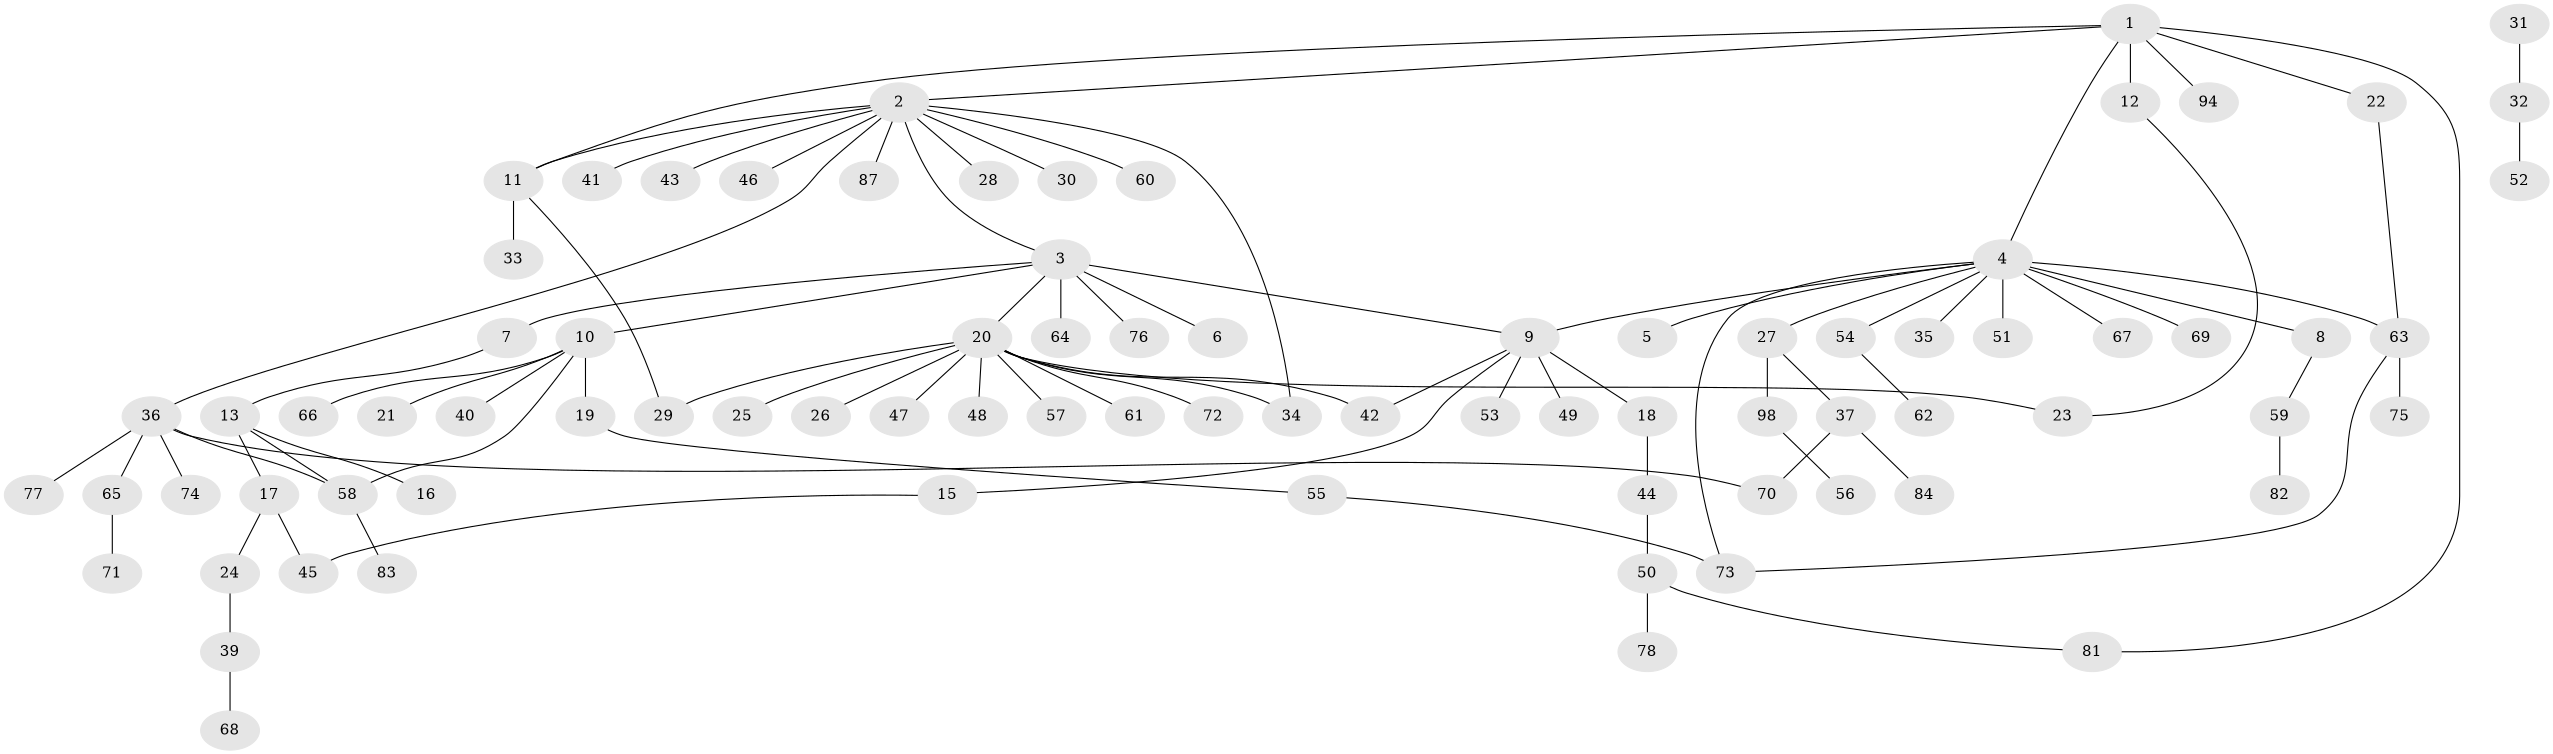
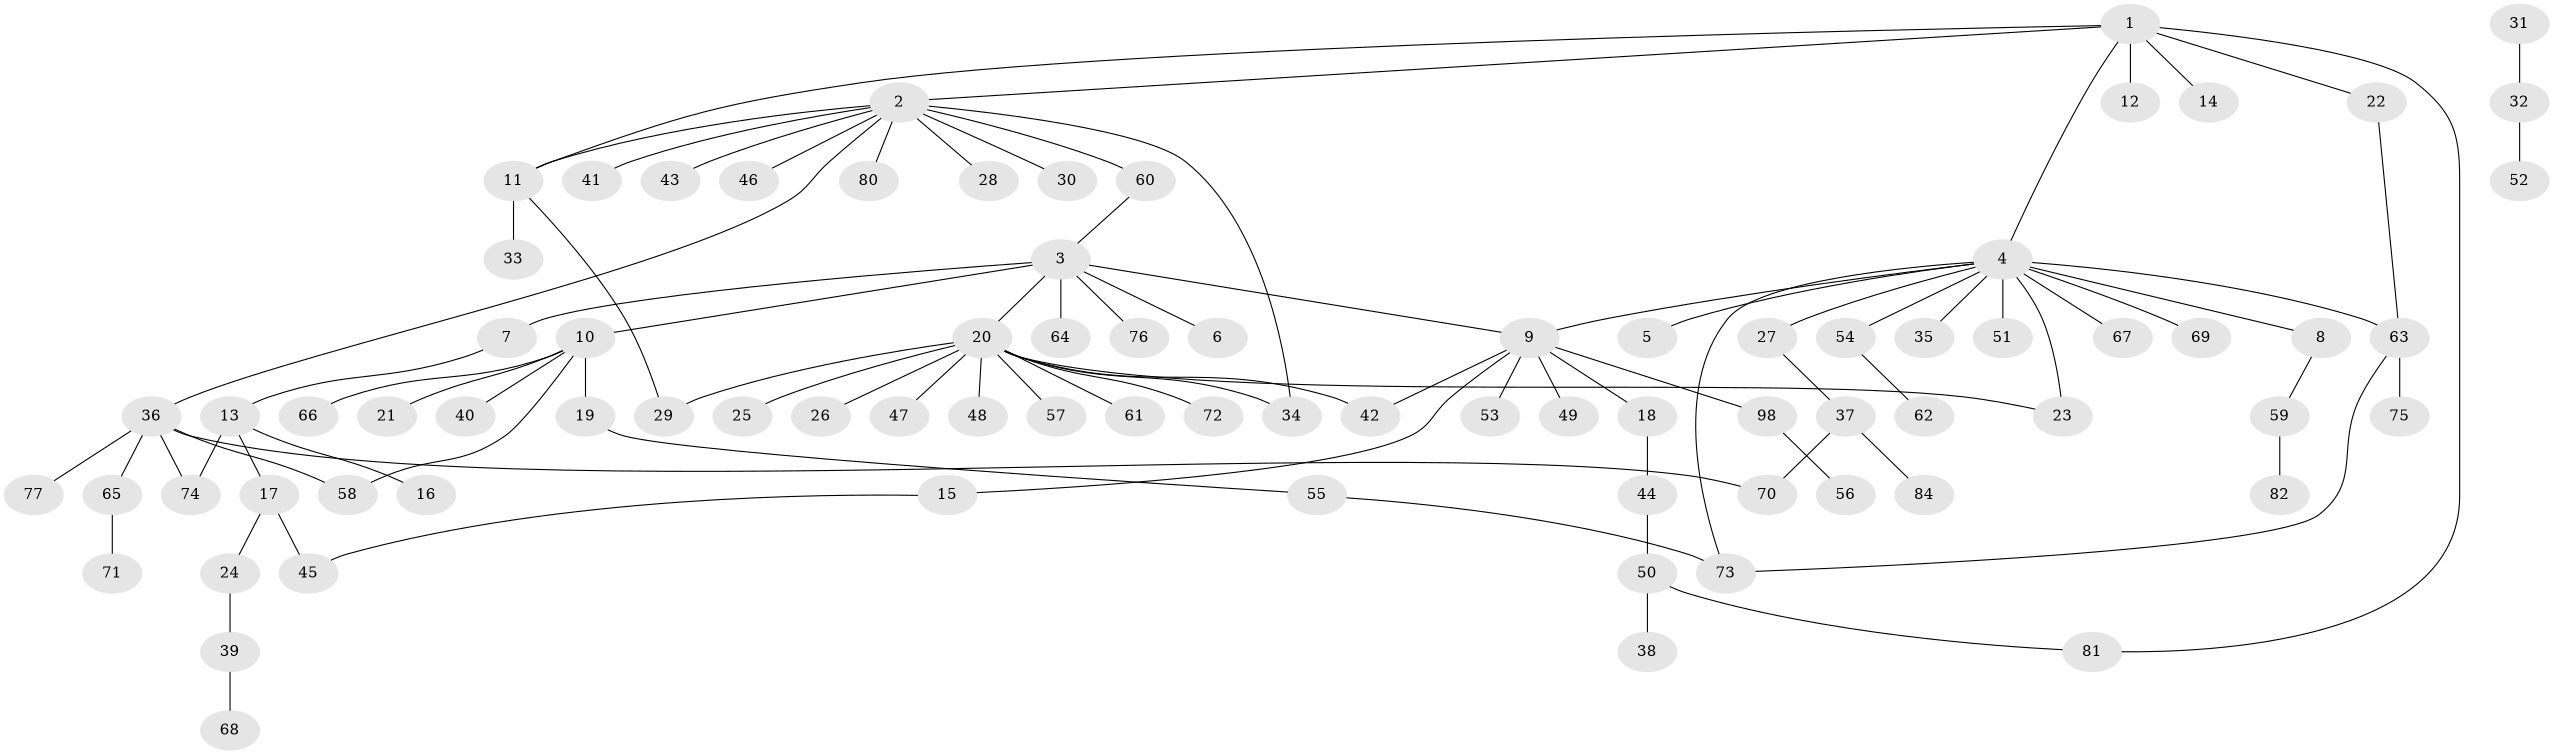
(2209, 102) -> (2209, 102)
(869, 181) -> (869, 181)
(953, 203) -> (1103, 220)
(2256, 304) -> (2048, 334)
(1767, 377) -> (1649, 377)
(295, 460) -> (210, 456)
(387, 573) -> none
(1647, 652) -> (1647, 652)
